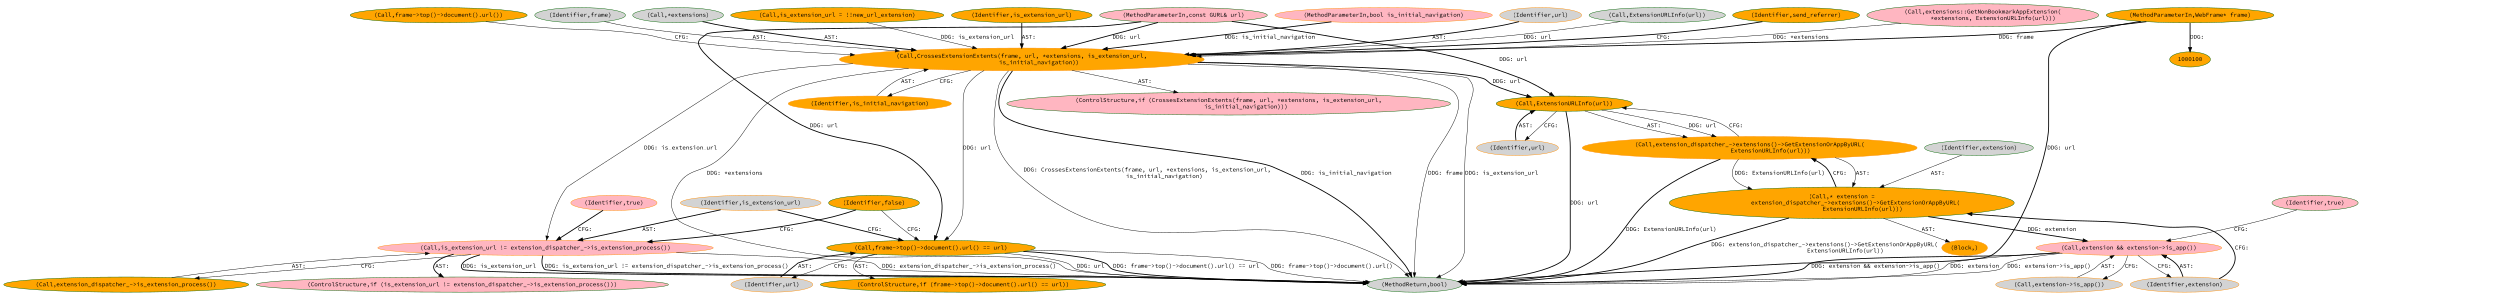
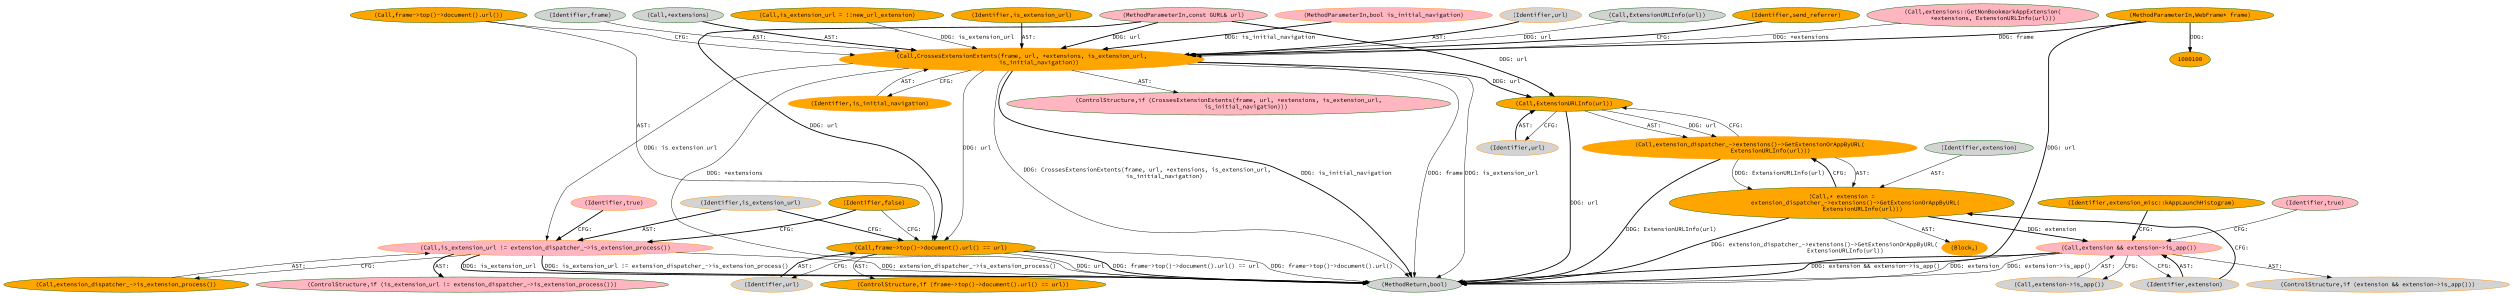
none -> (677, 179)
none -> (2151, 203)
none -> (2378, 285)
